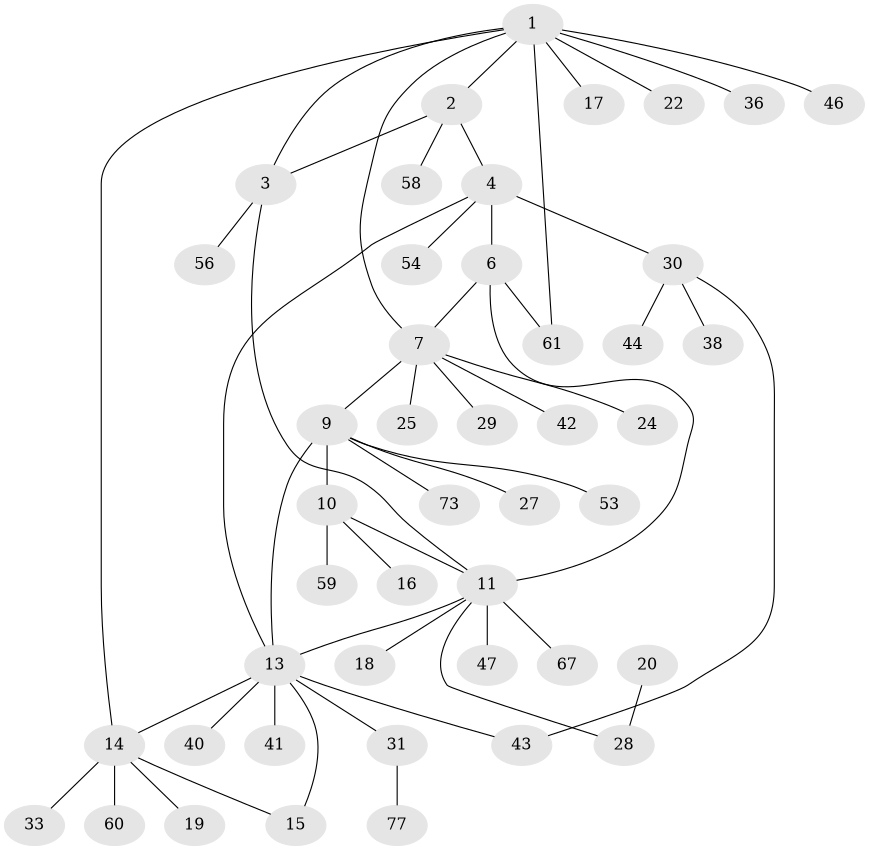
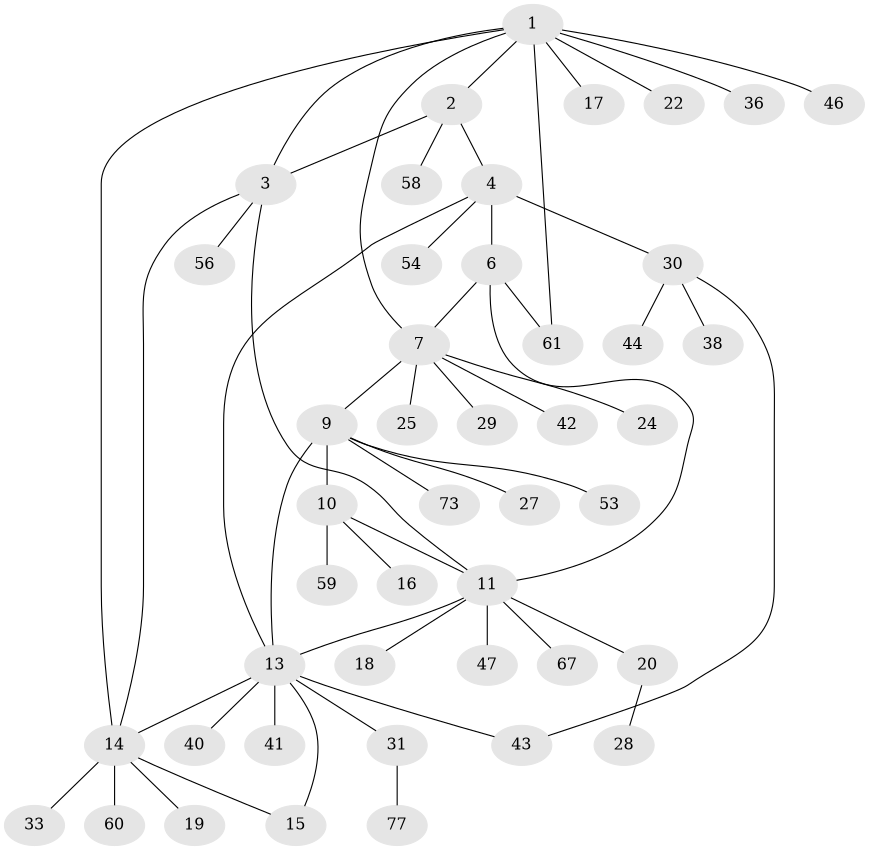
none -> (144, 438)
(478, 697) -> (567, 625)
